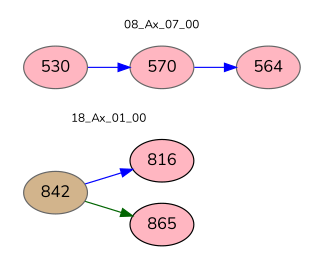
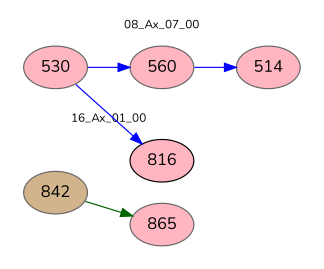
(162, 67) -> (162, 67)
(268, 67) -> (268, 67)
(109, 119) -> (109, 119)
(103, 178) -> (110, 115)
(162, 225) -> (162, 225)
